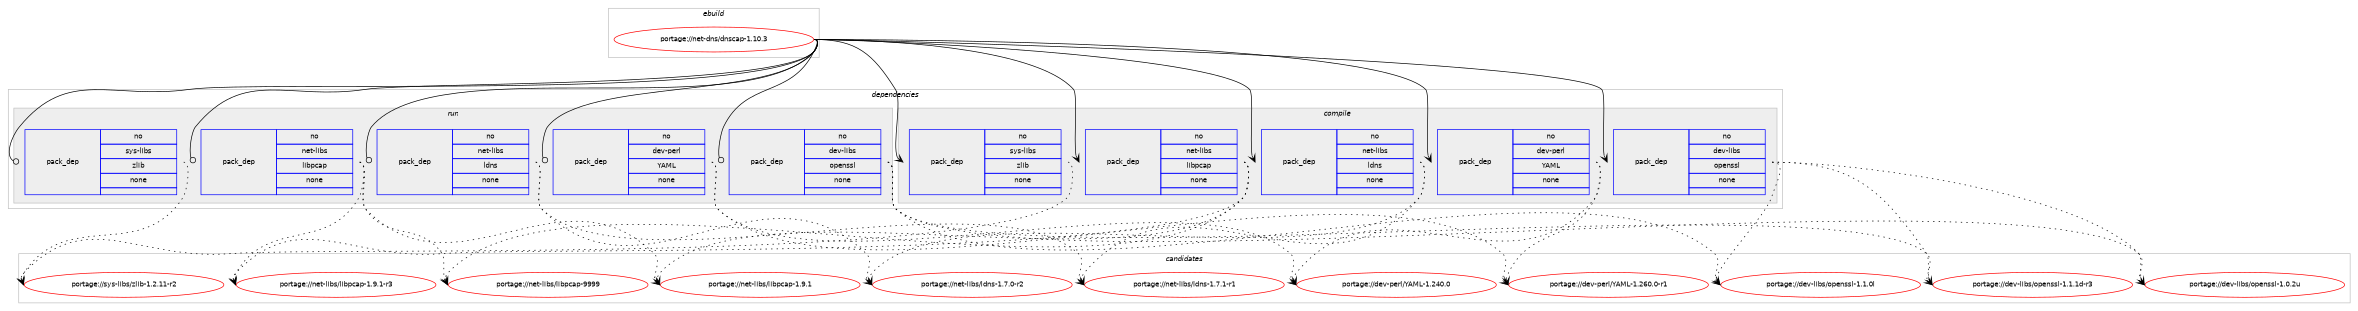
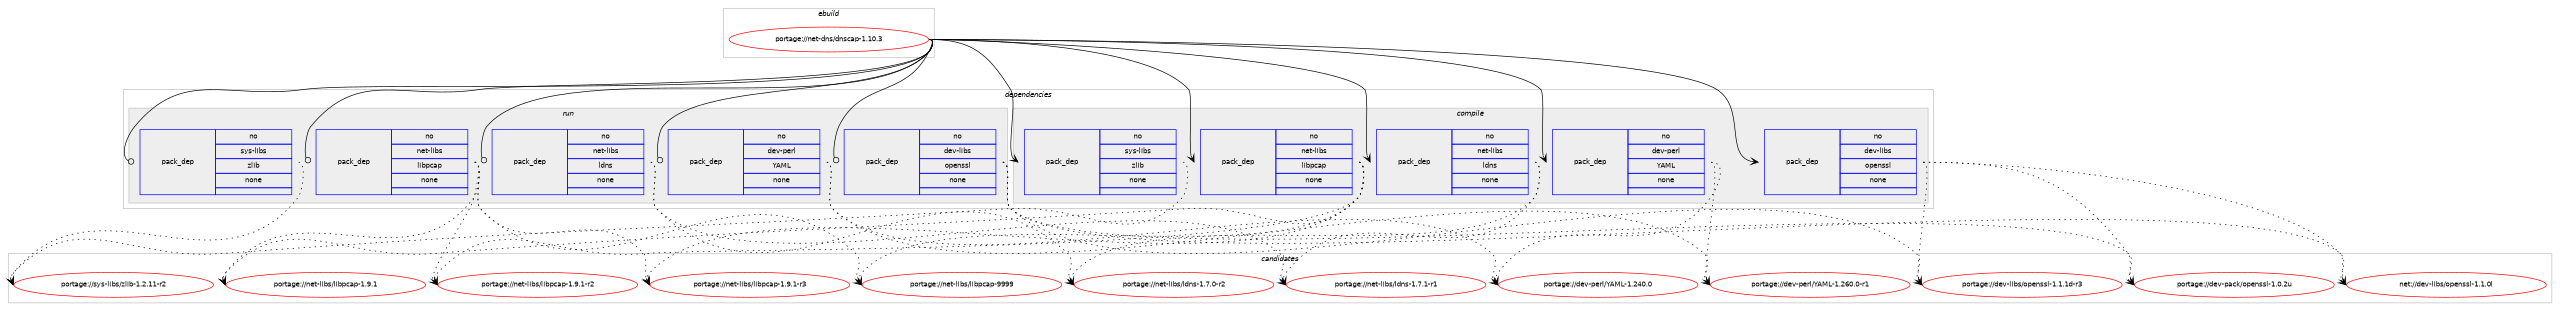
none -> (538, 285)
(1821, 285) -> (2446, 285)
(2245, 285) -> (2234, 285)
